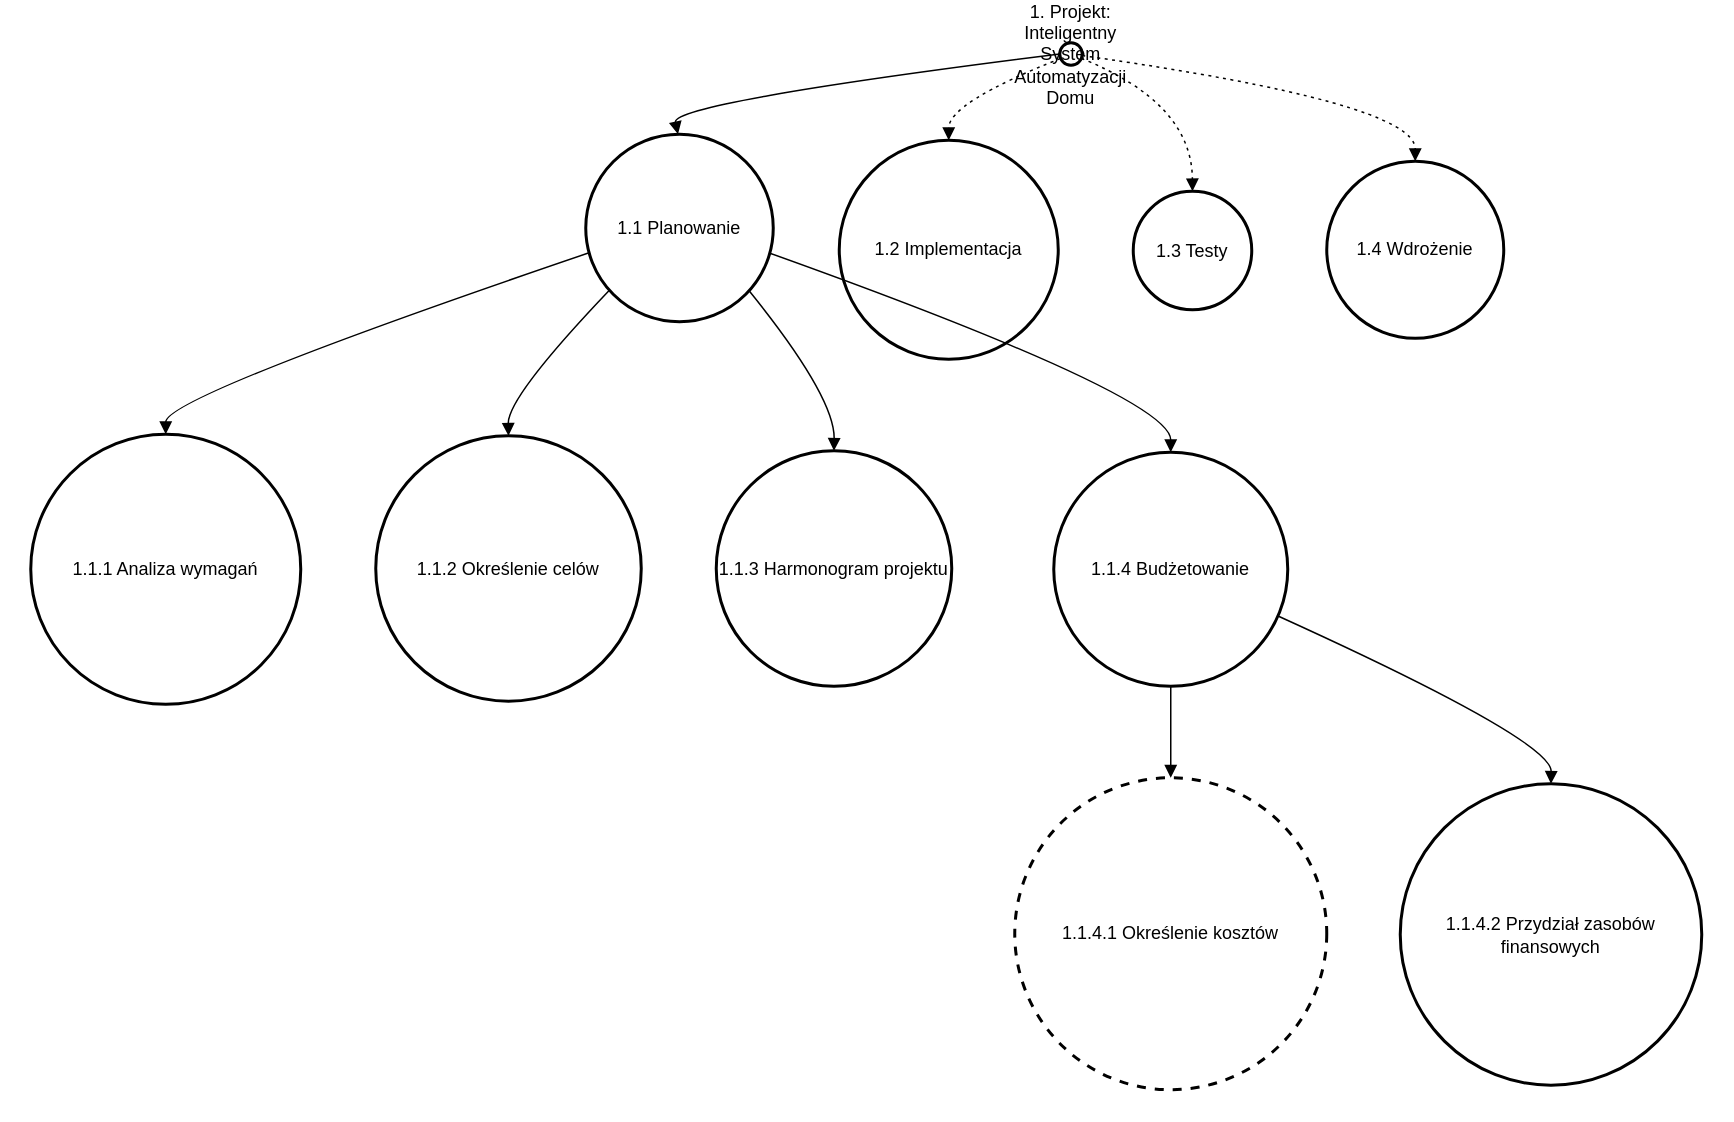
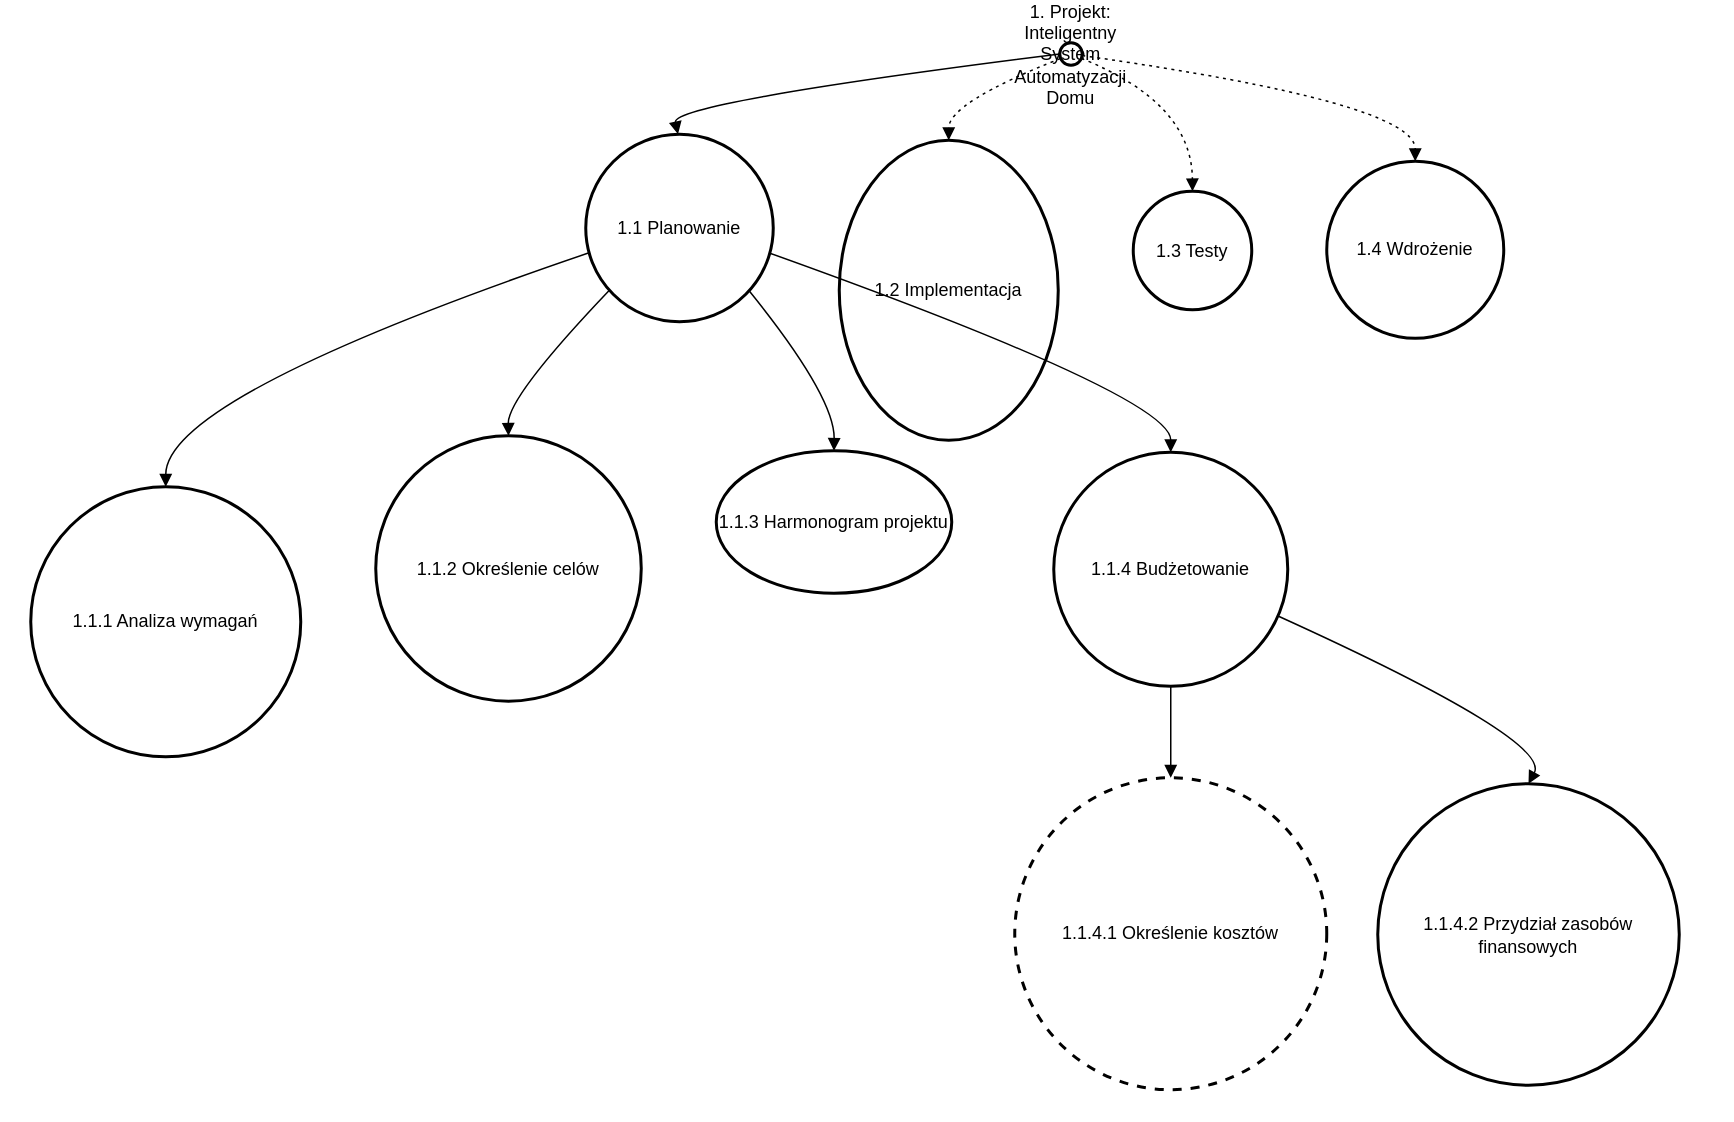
(949, 250) -> (949, 290)
(166, 569) -> (166, 622)
(834, 569) -> (834, 522)
(1551, 935) -> (1529, 935)
